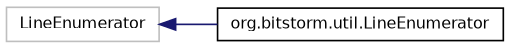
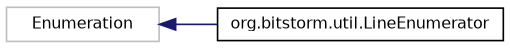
(83, 24) -> (83, 24)
